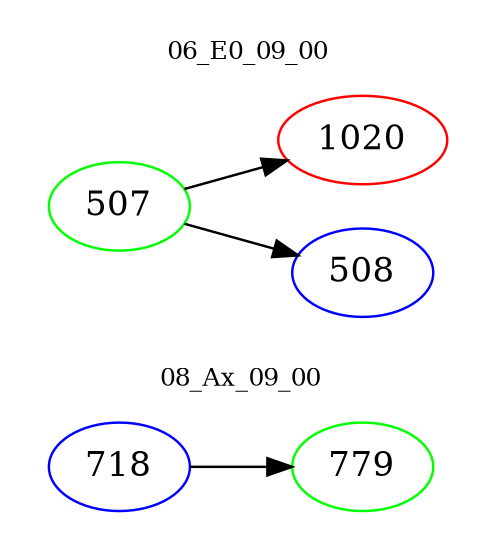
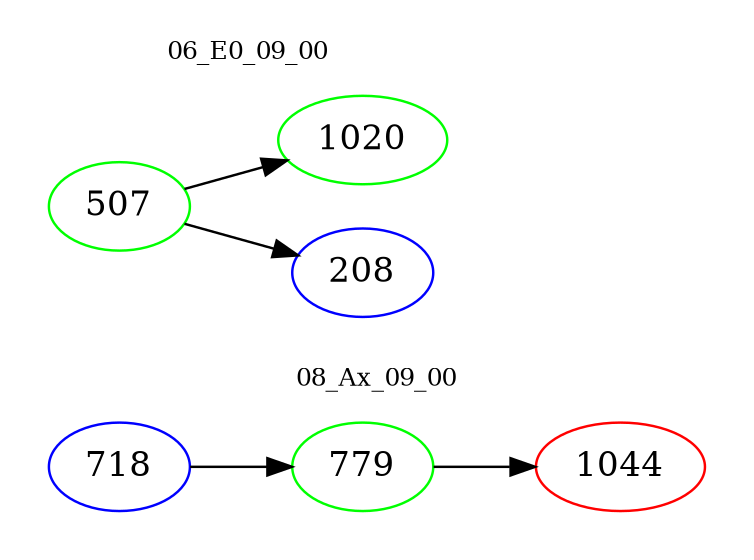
(363, 140) -> (363, 140)
(363, 273) -> (363, 273)
none -> (620, 467)
